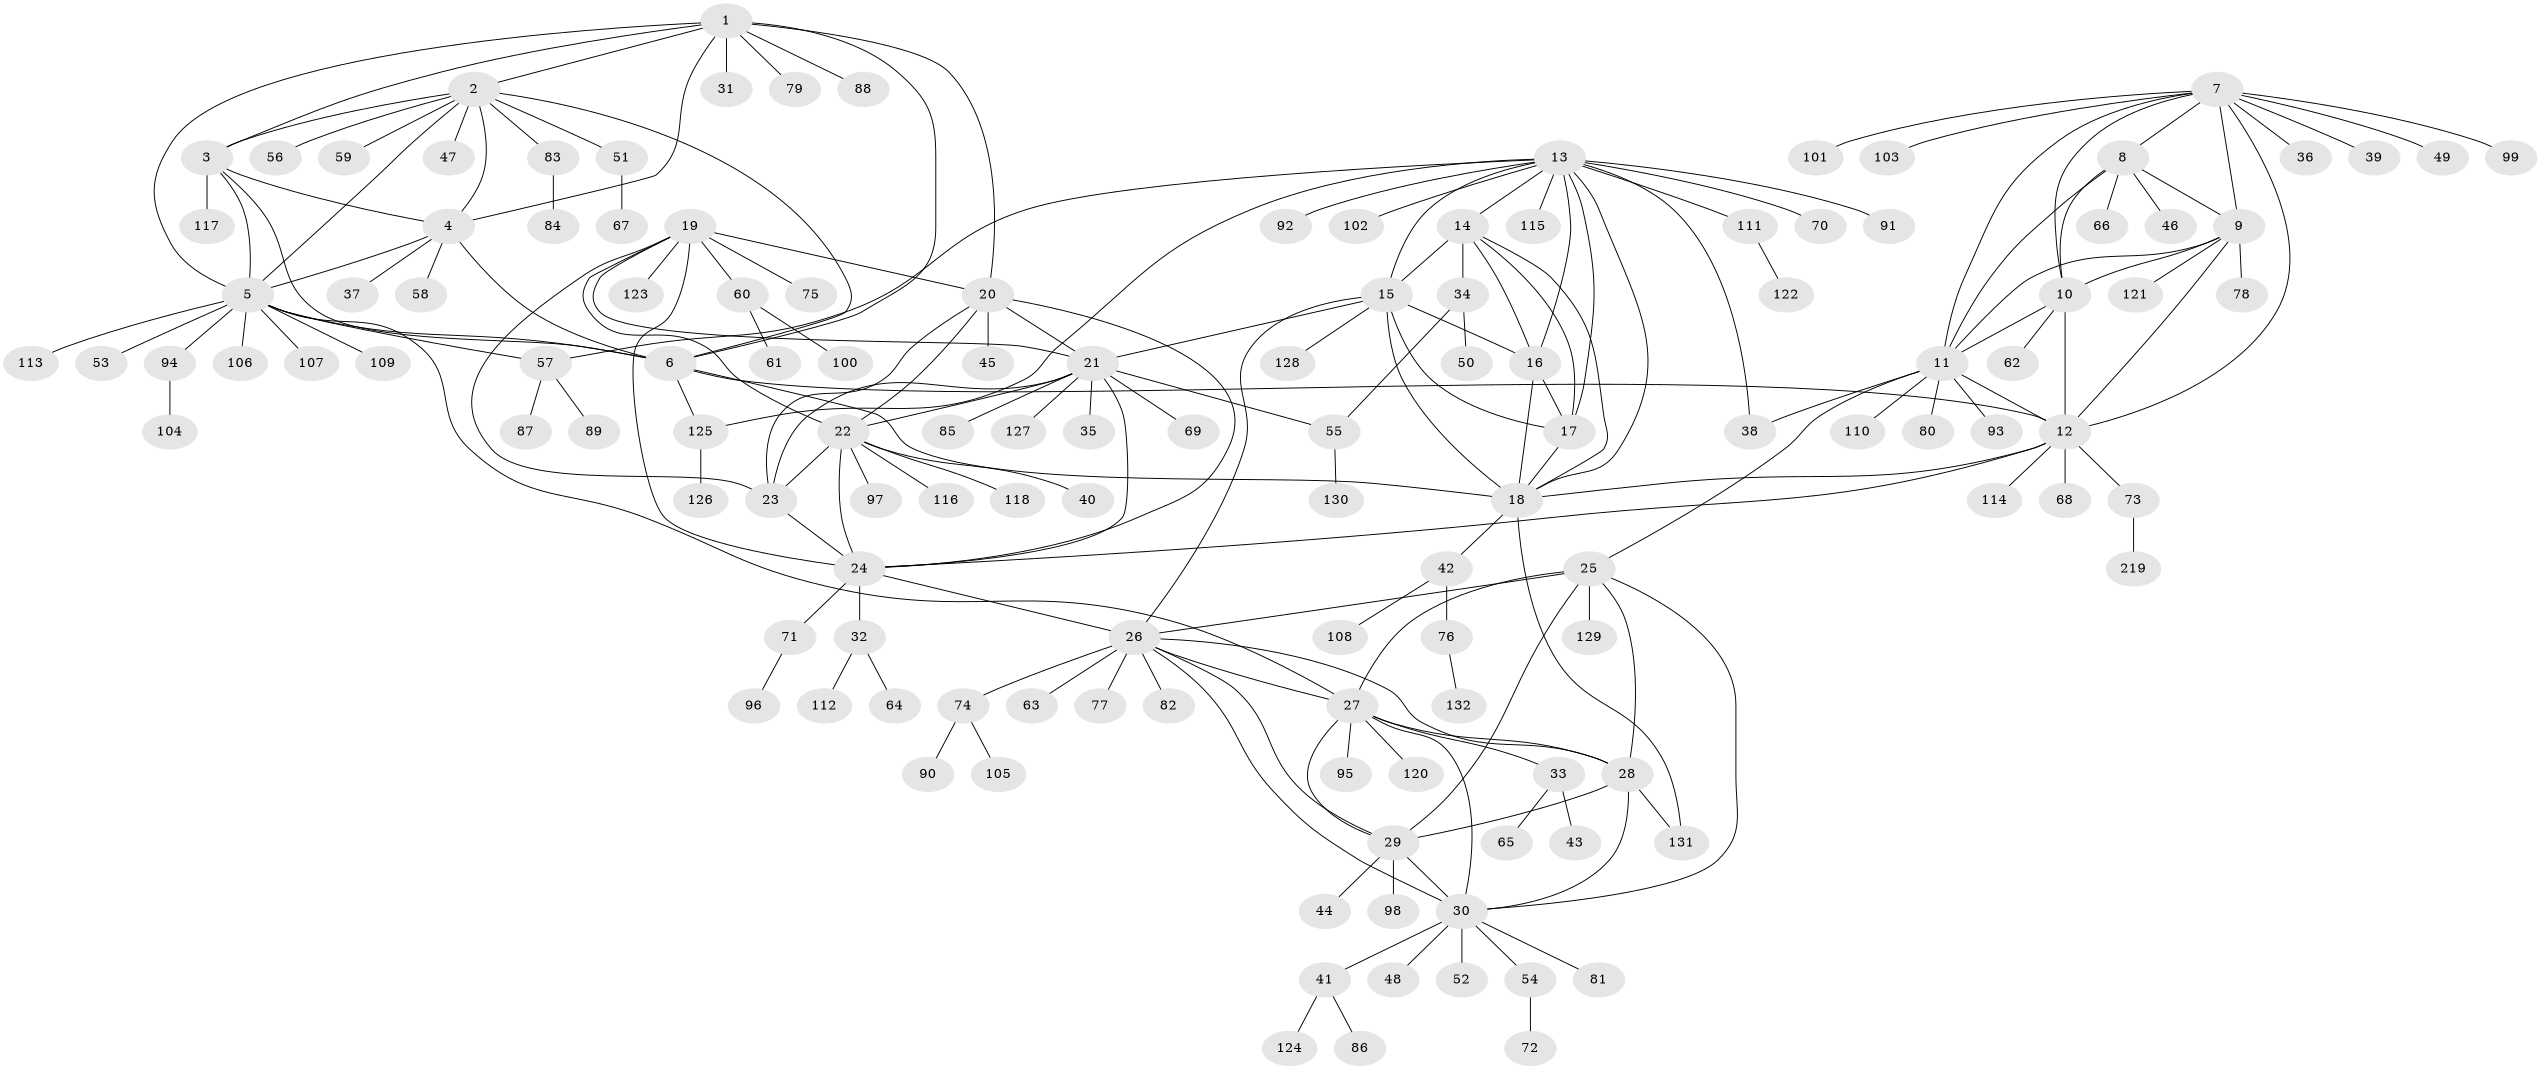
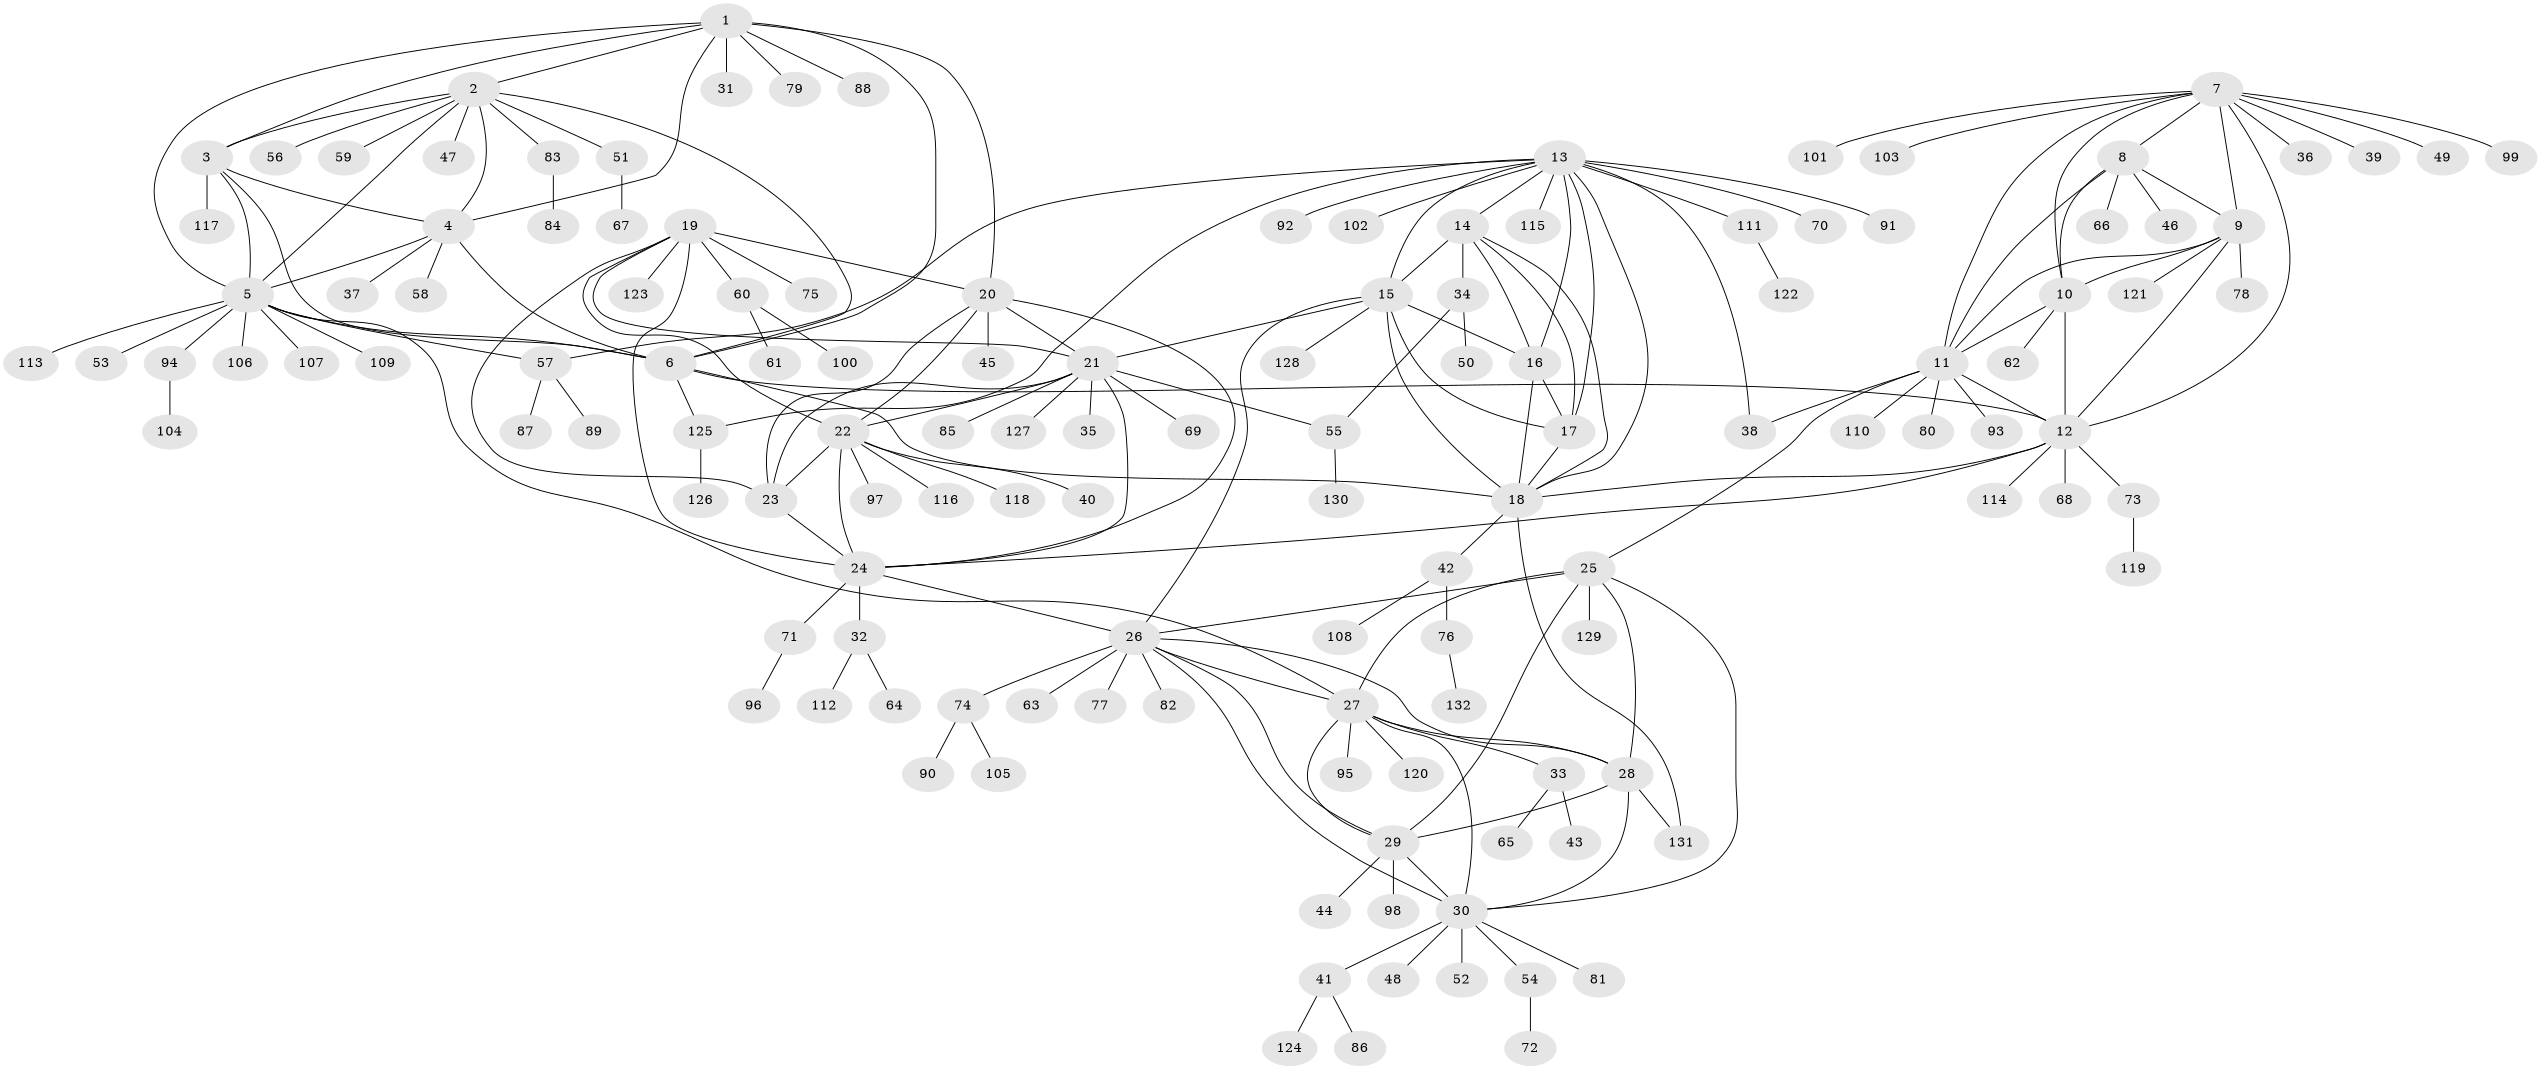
(2134, 569) -> (2134, 569)
